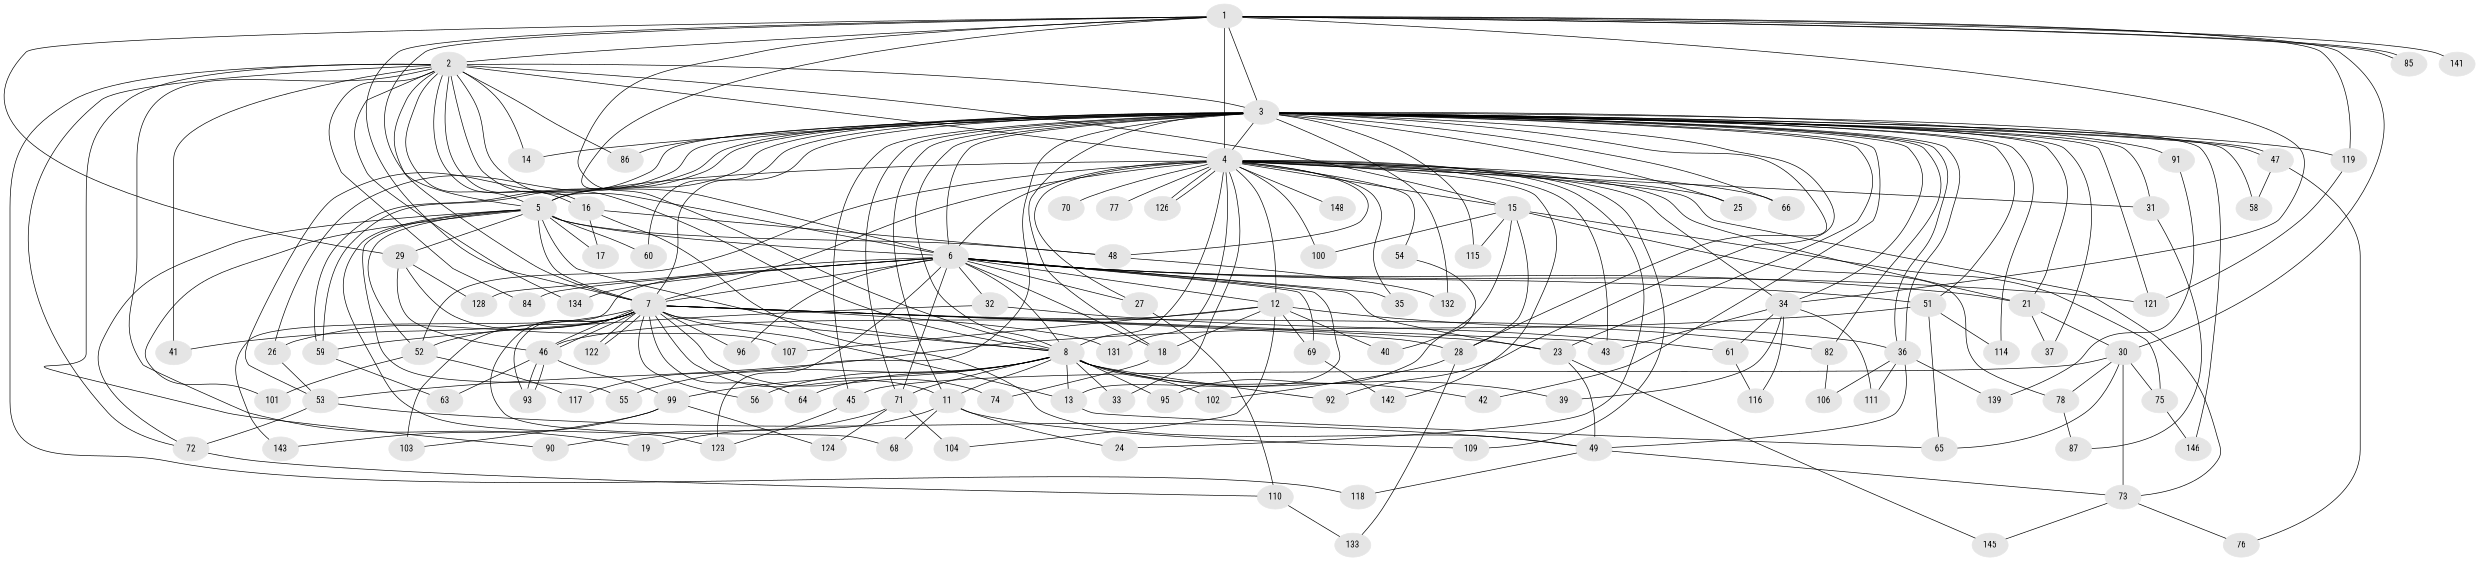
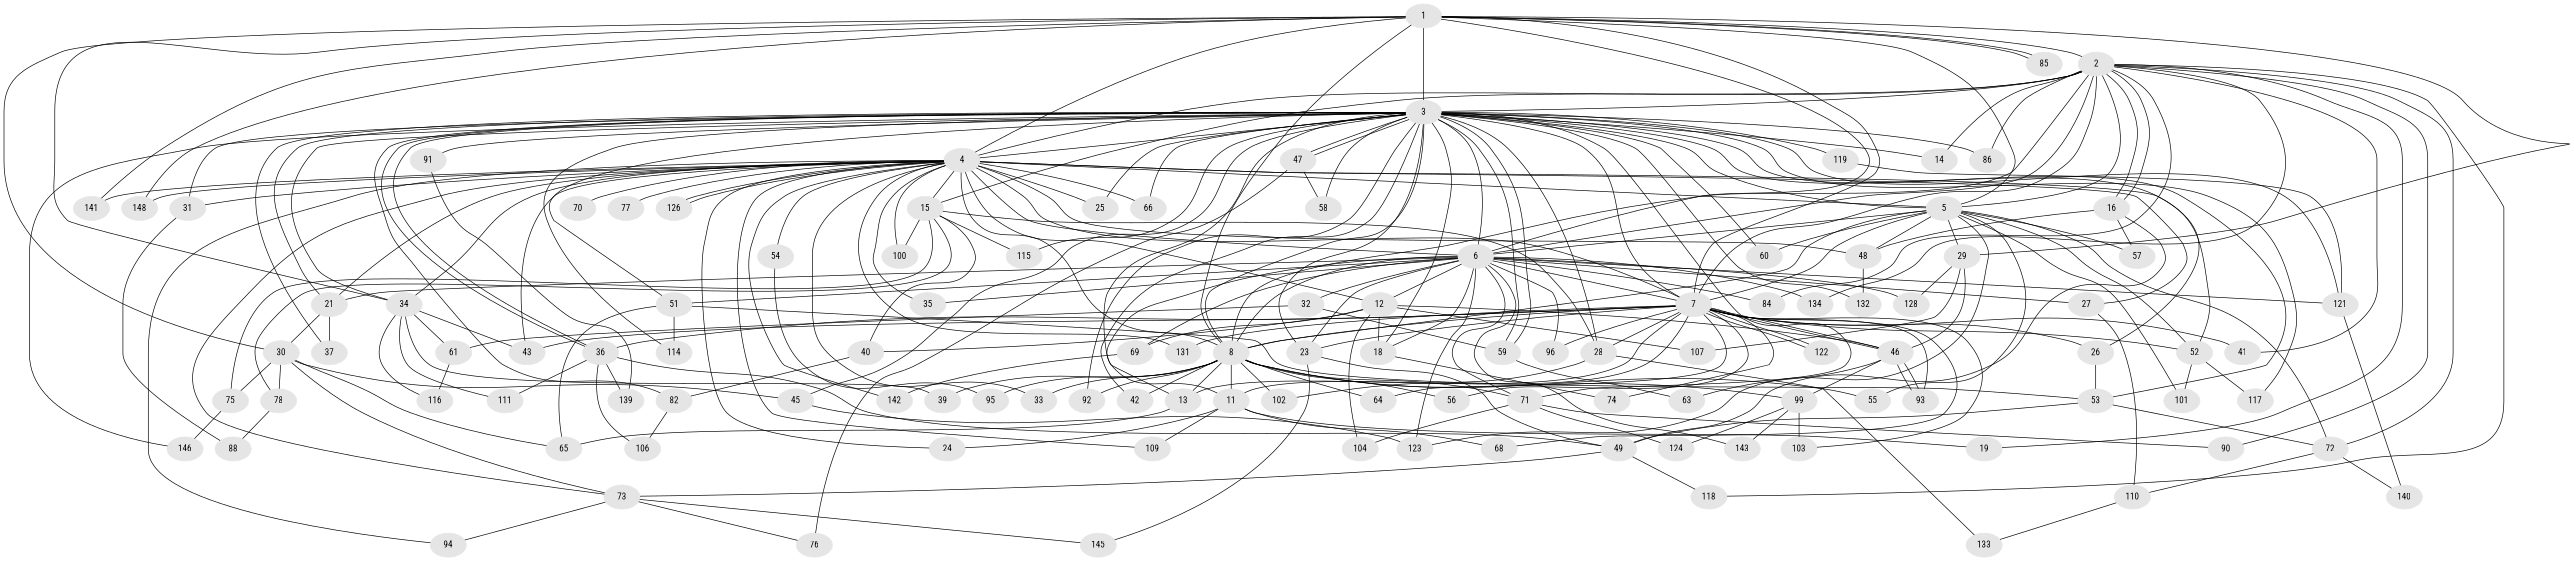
(1835, 22) -> (760, 47)
none -> (524, 172)
(601, 257) -> (2137, 257)
(1657, 332) -> (782, 374)
(2074, 449) -> (233, 449)
none -> (2404, 497)
none -> (448, 545)
